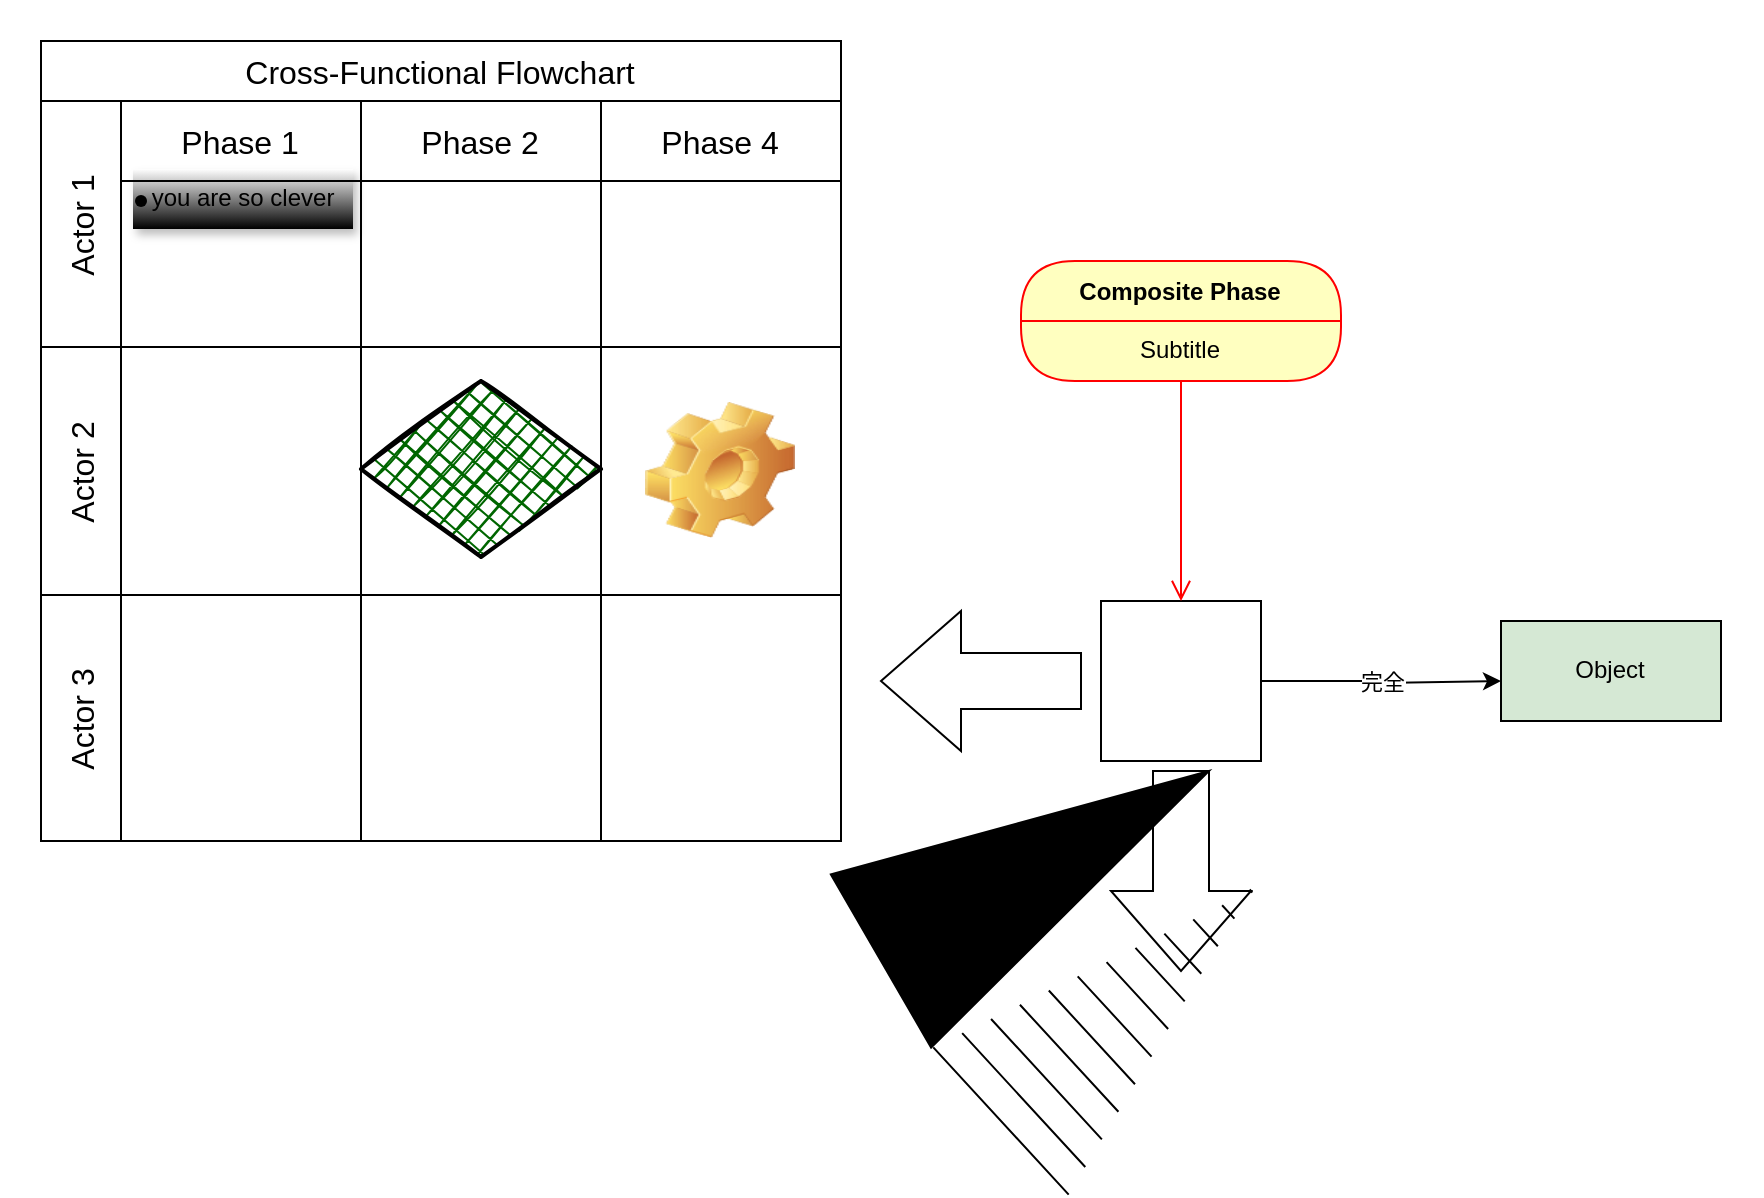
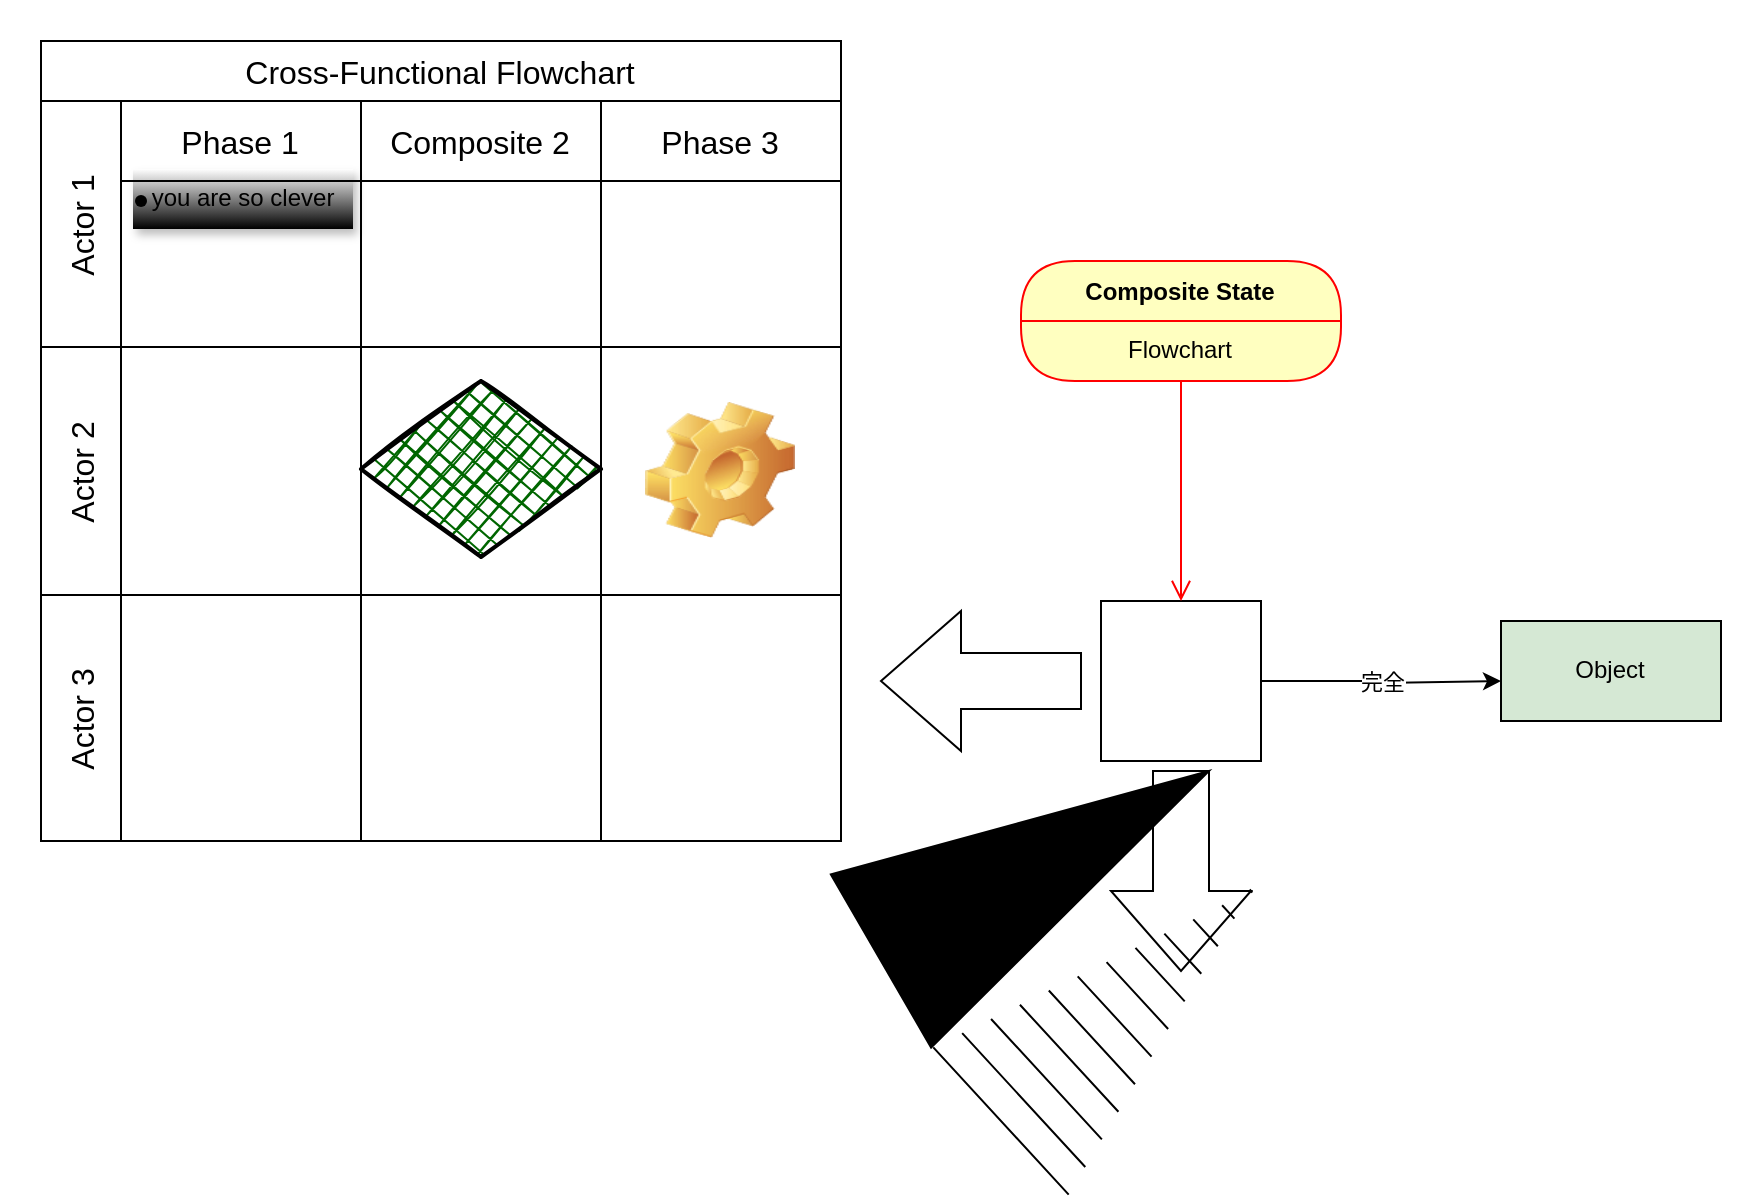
(480, 143) -> (480, 143)
(720, 143) -> (720, 143)
(1180, 292) -> (1180, 292)
(1181, 351) -> (1181, 351)
